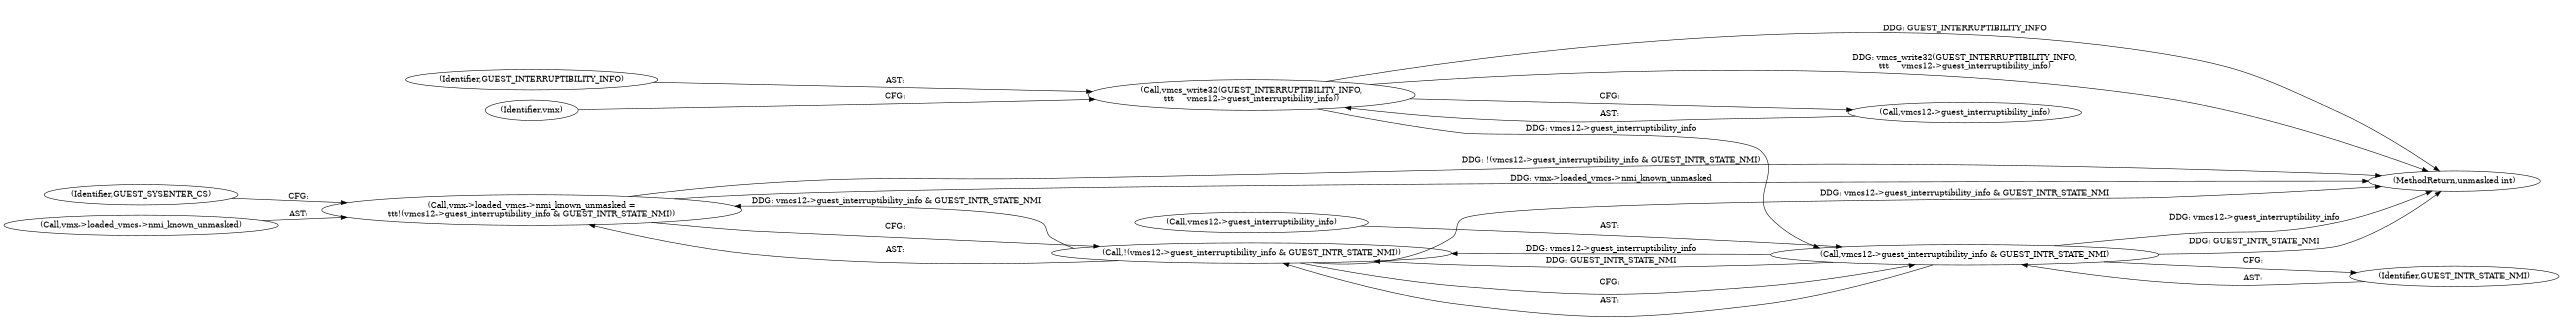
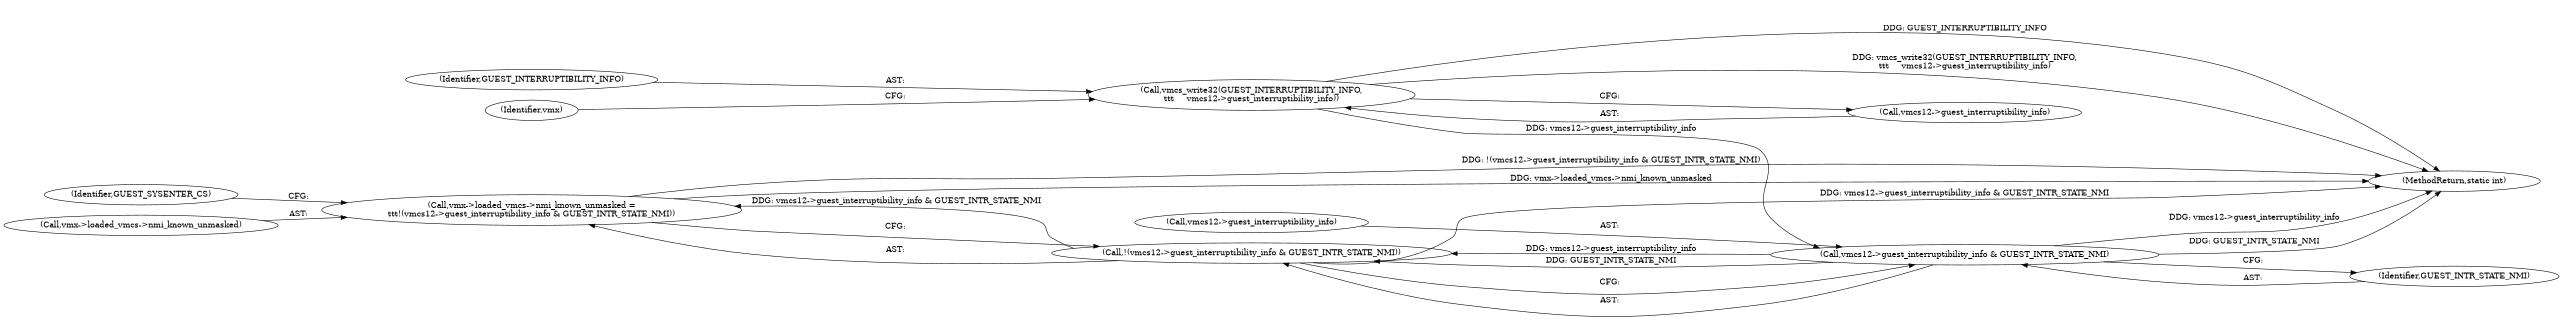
(2454, 181) -> (2454, 181)
